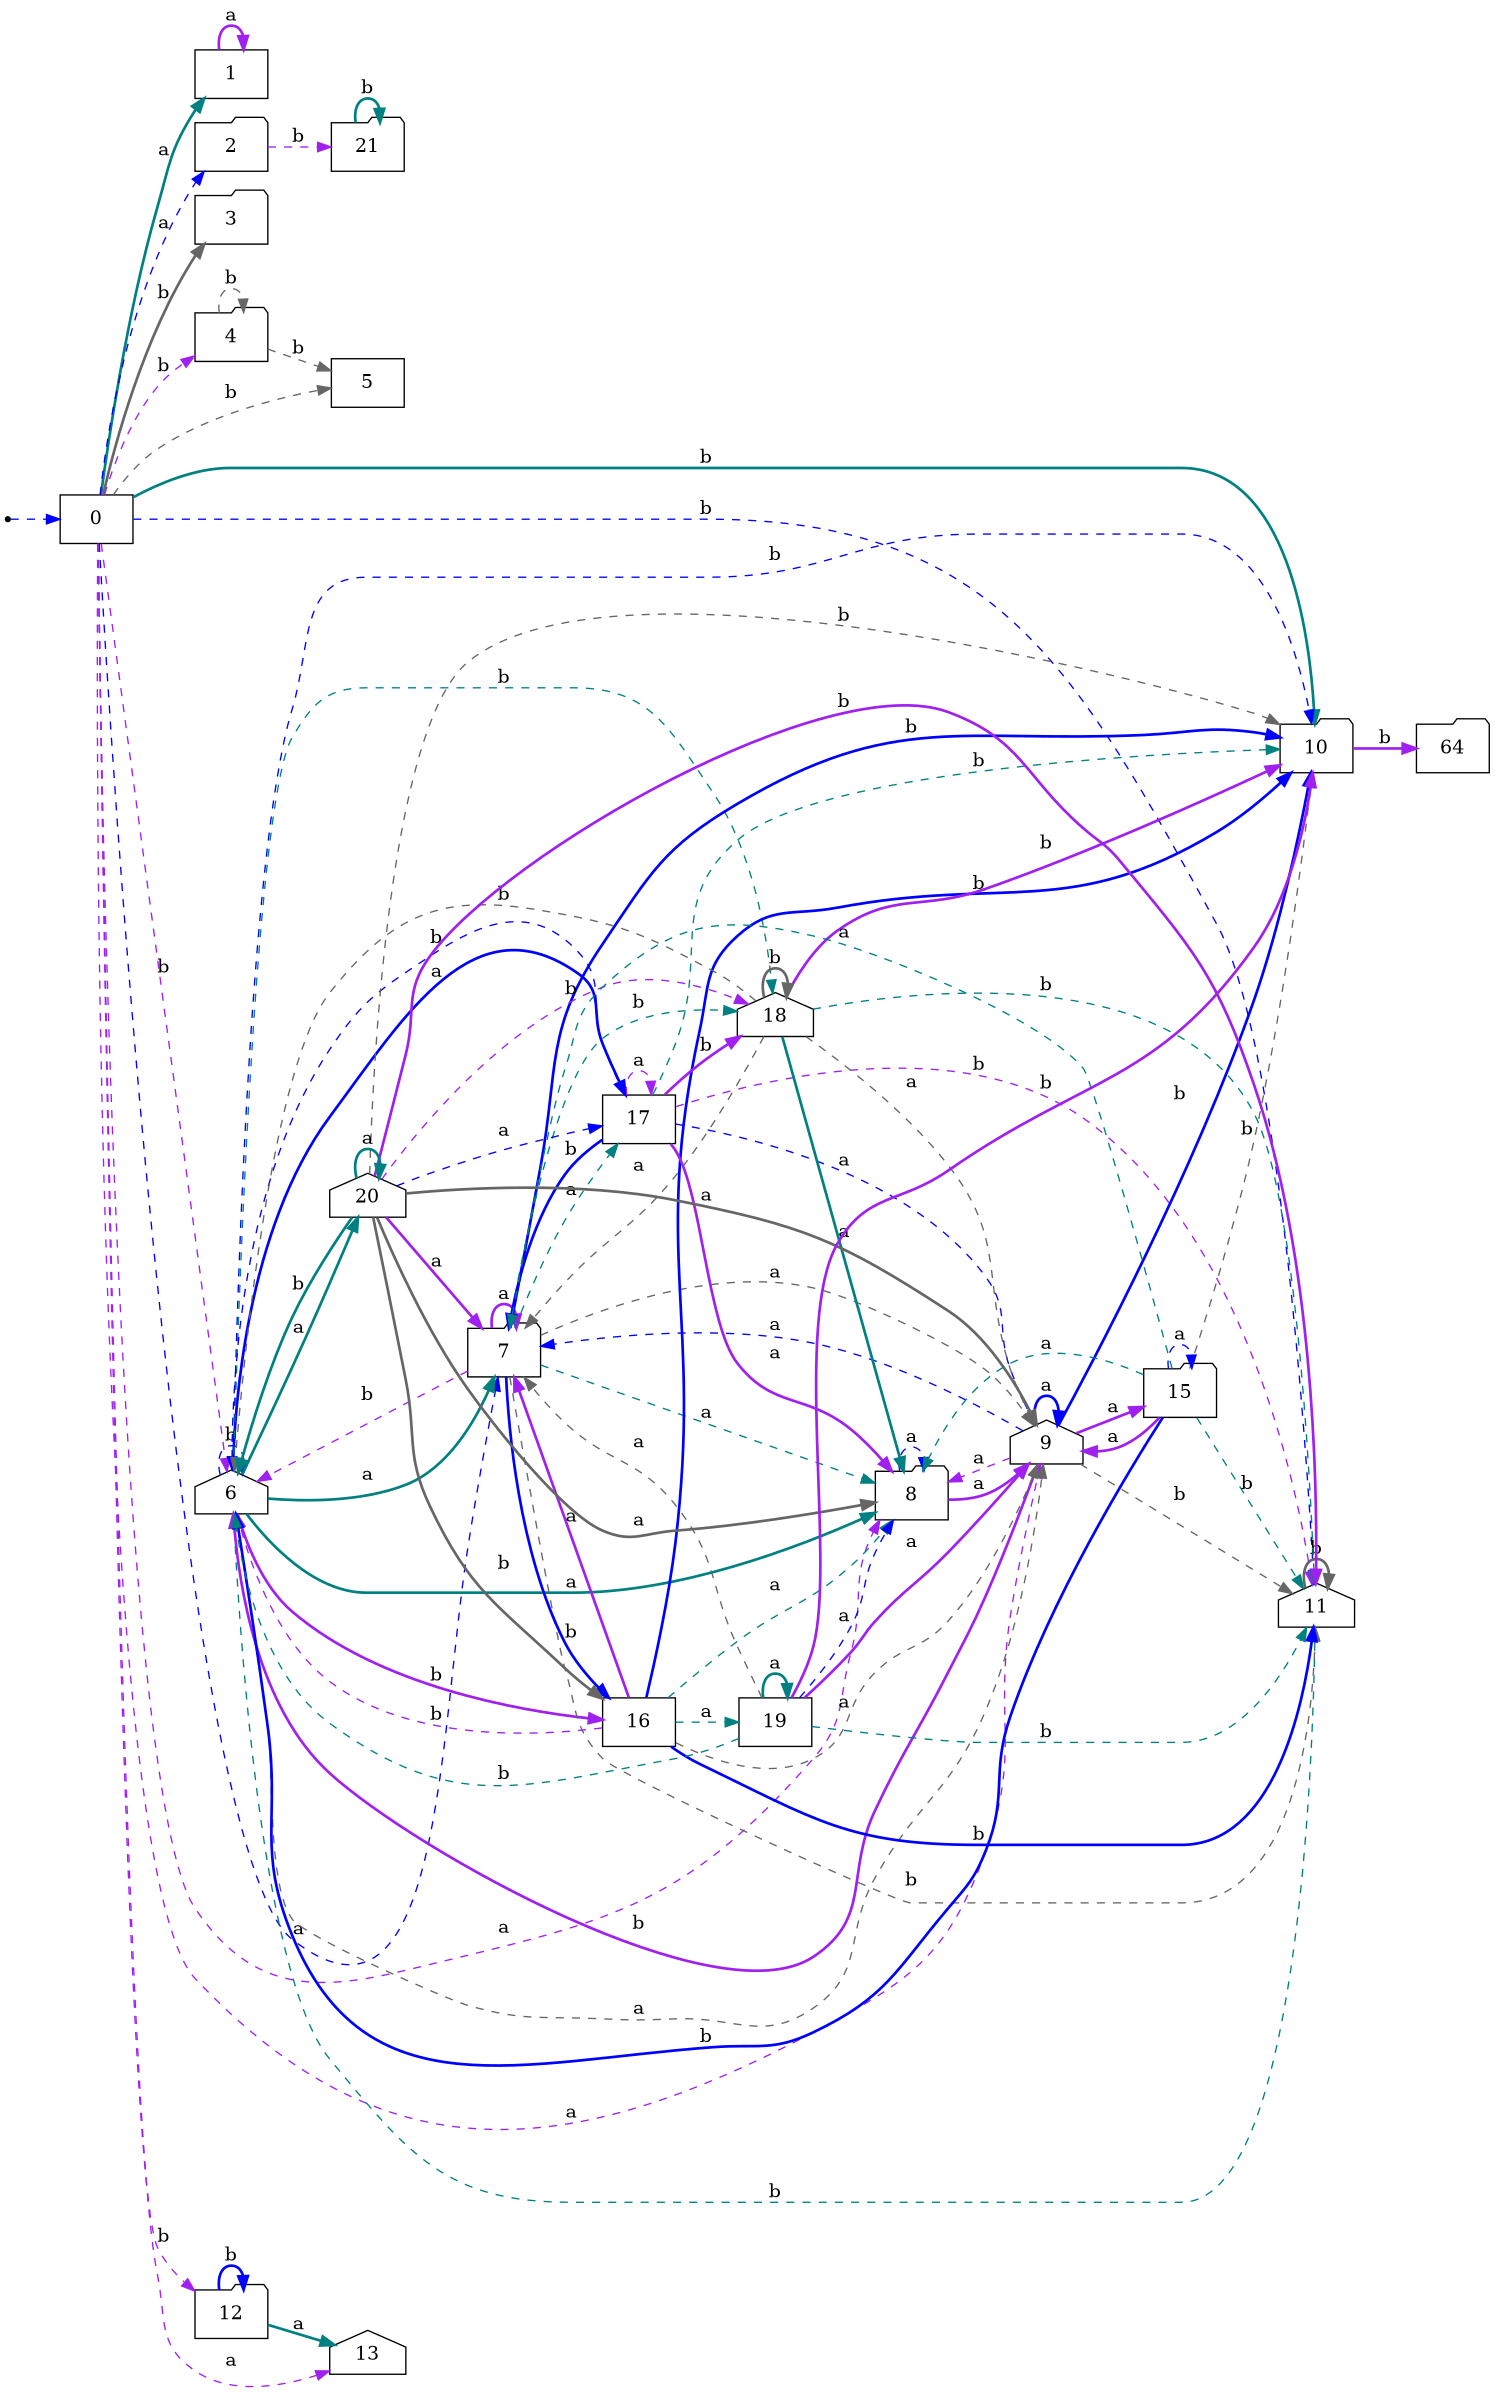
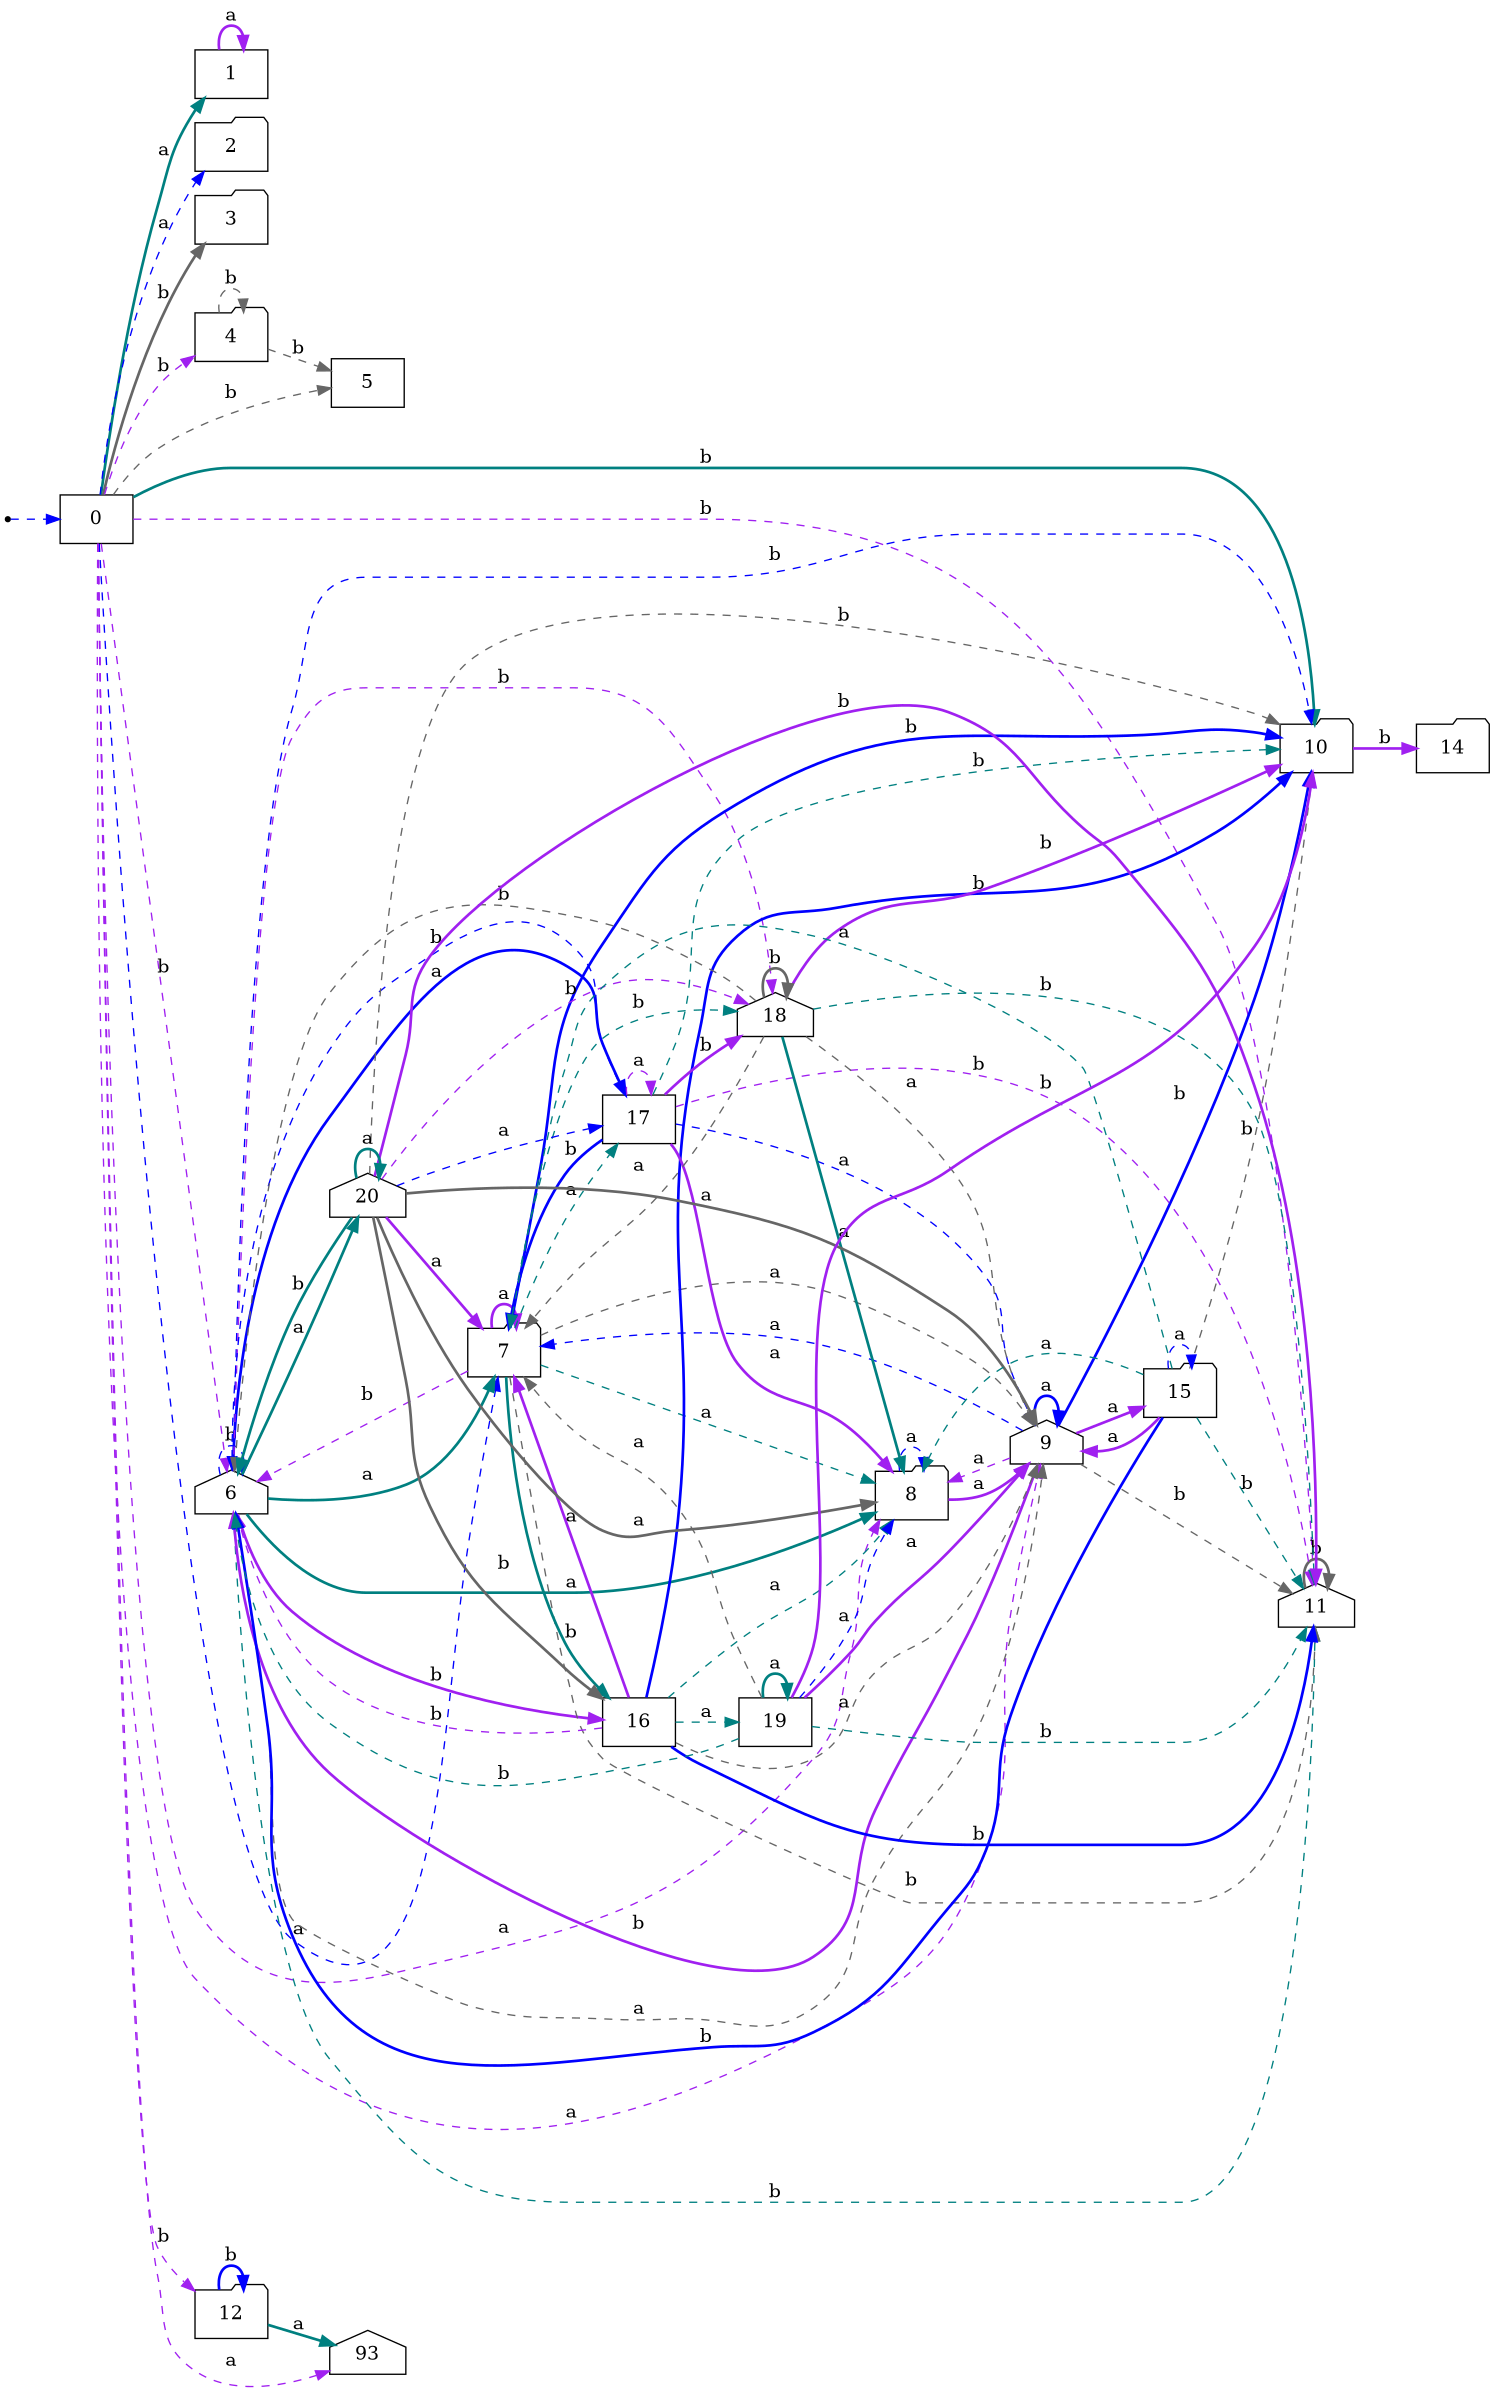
(368, 147) -> none
(1021, 629) -> (1021, 629)
(297, 729) -> (297, 729)
(1453, 748) -> (1453, 748)
(529, 1540) -> (529, 1540)
(368, 2355) -> (368, 2355)
